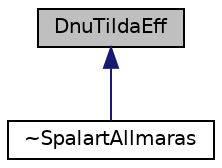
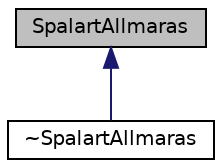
(111, 28) -> (111, 28)
